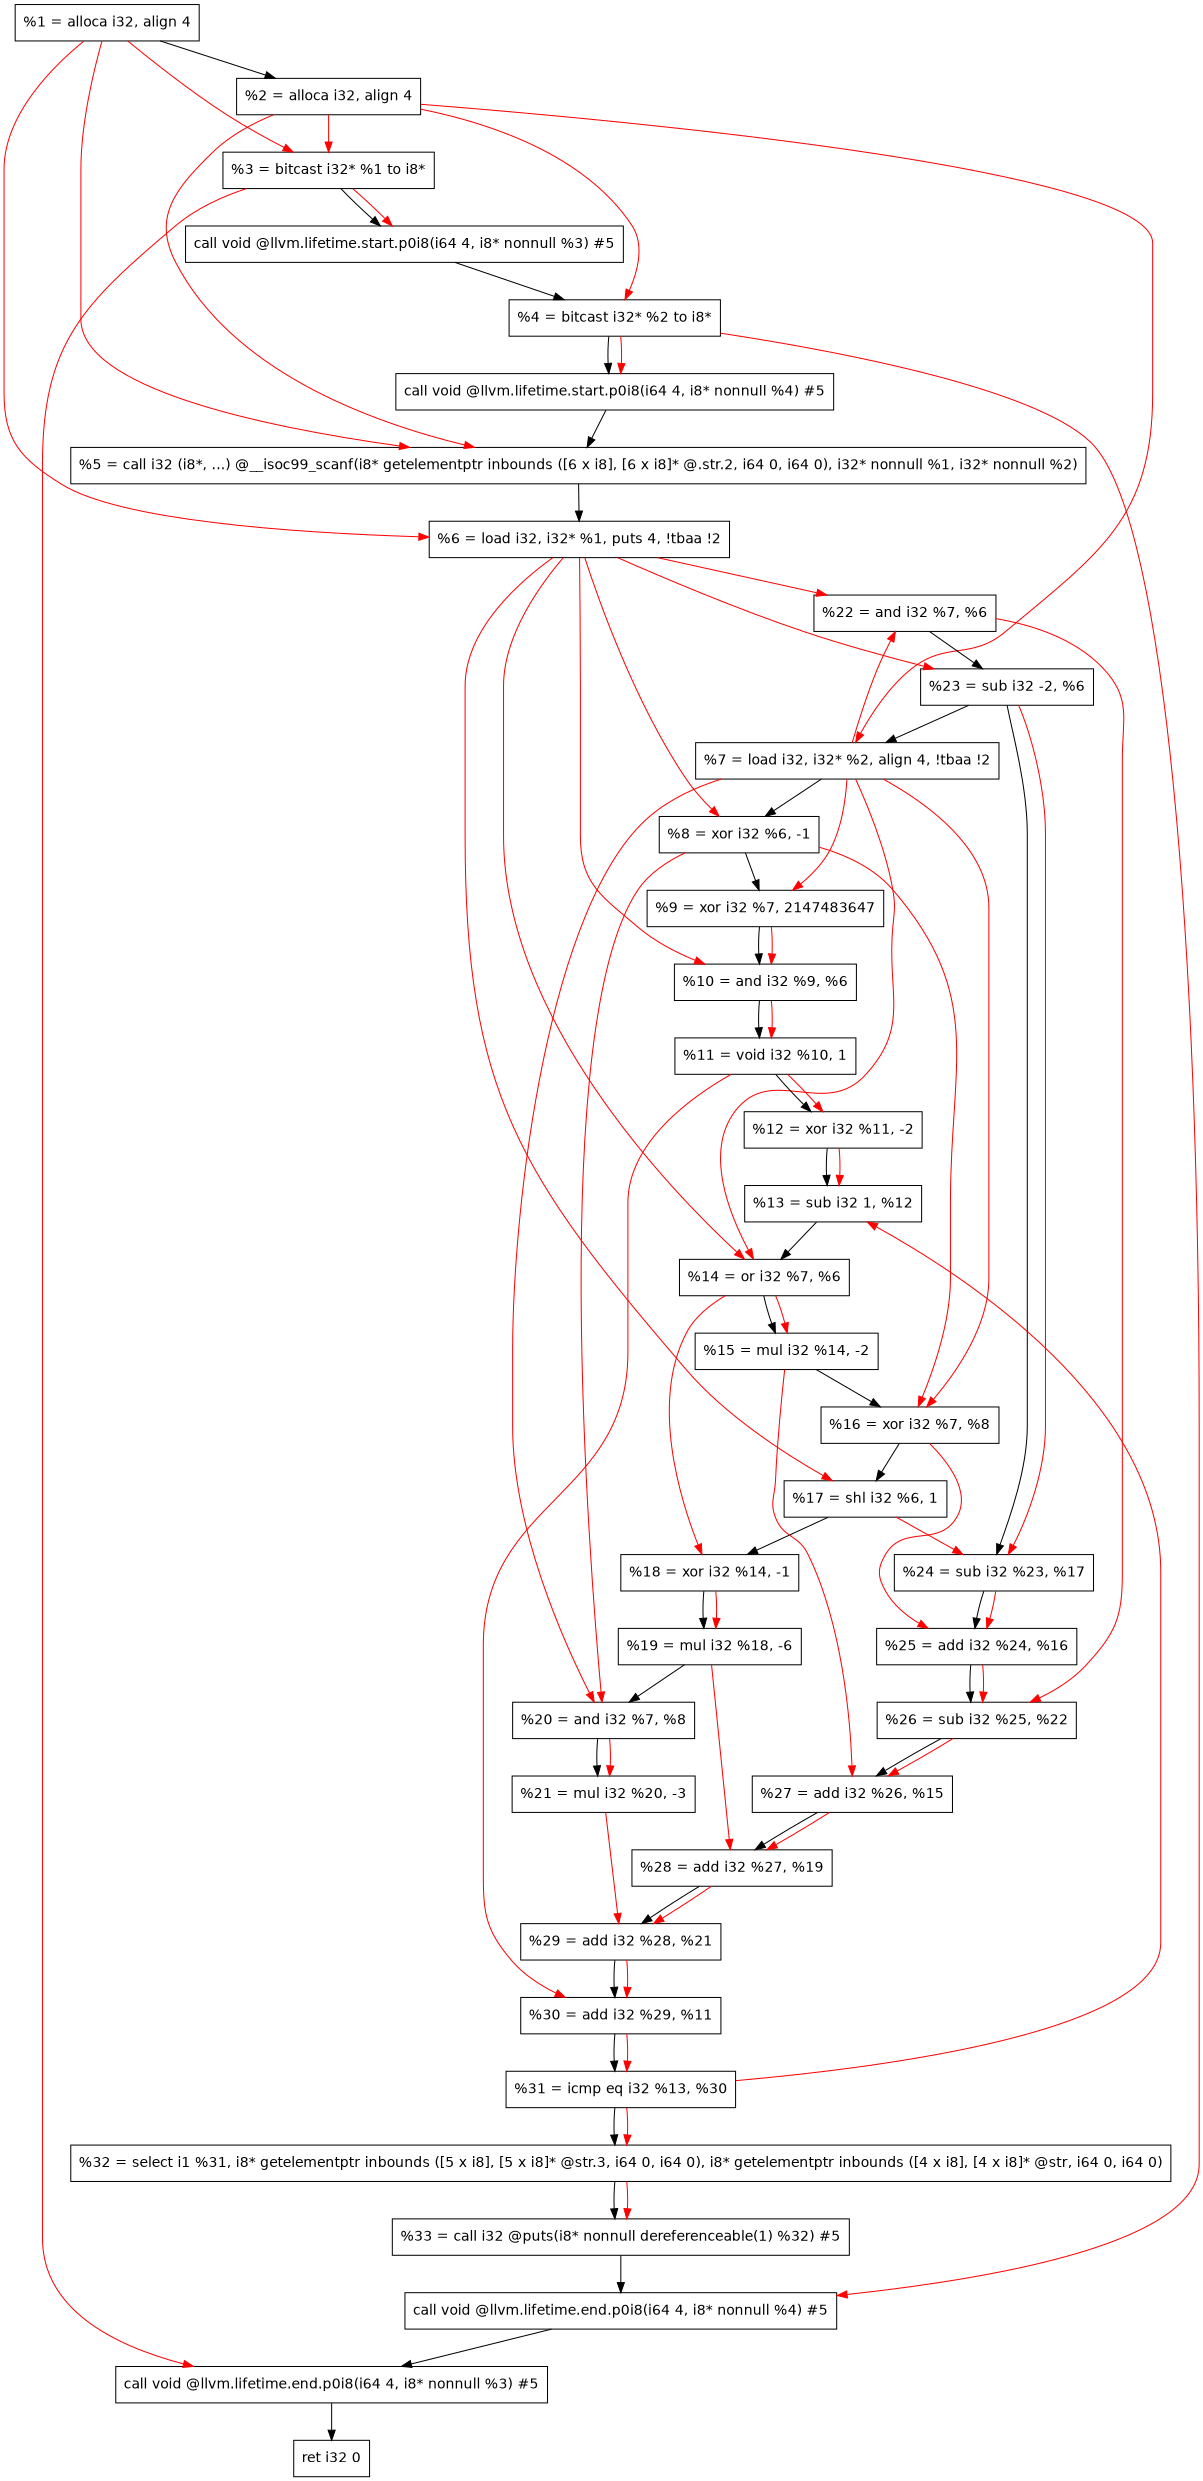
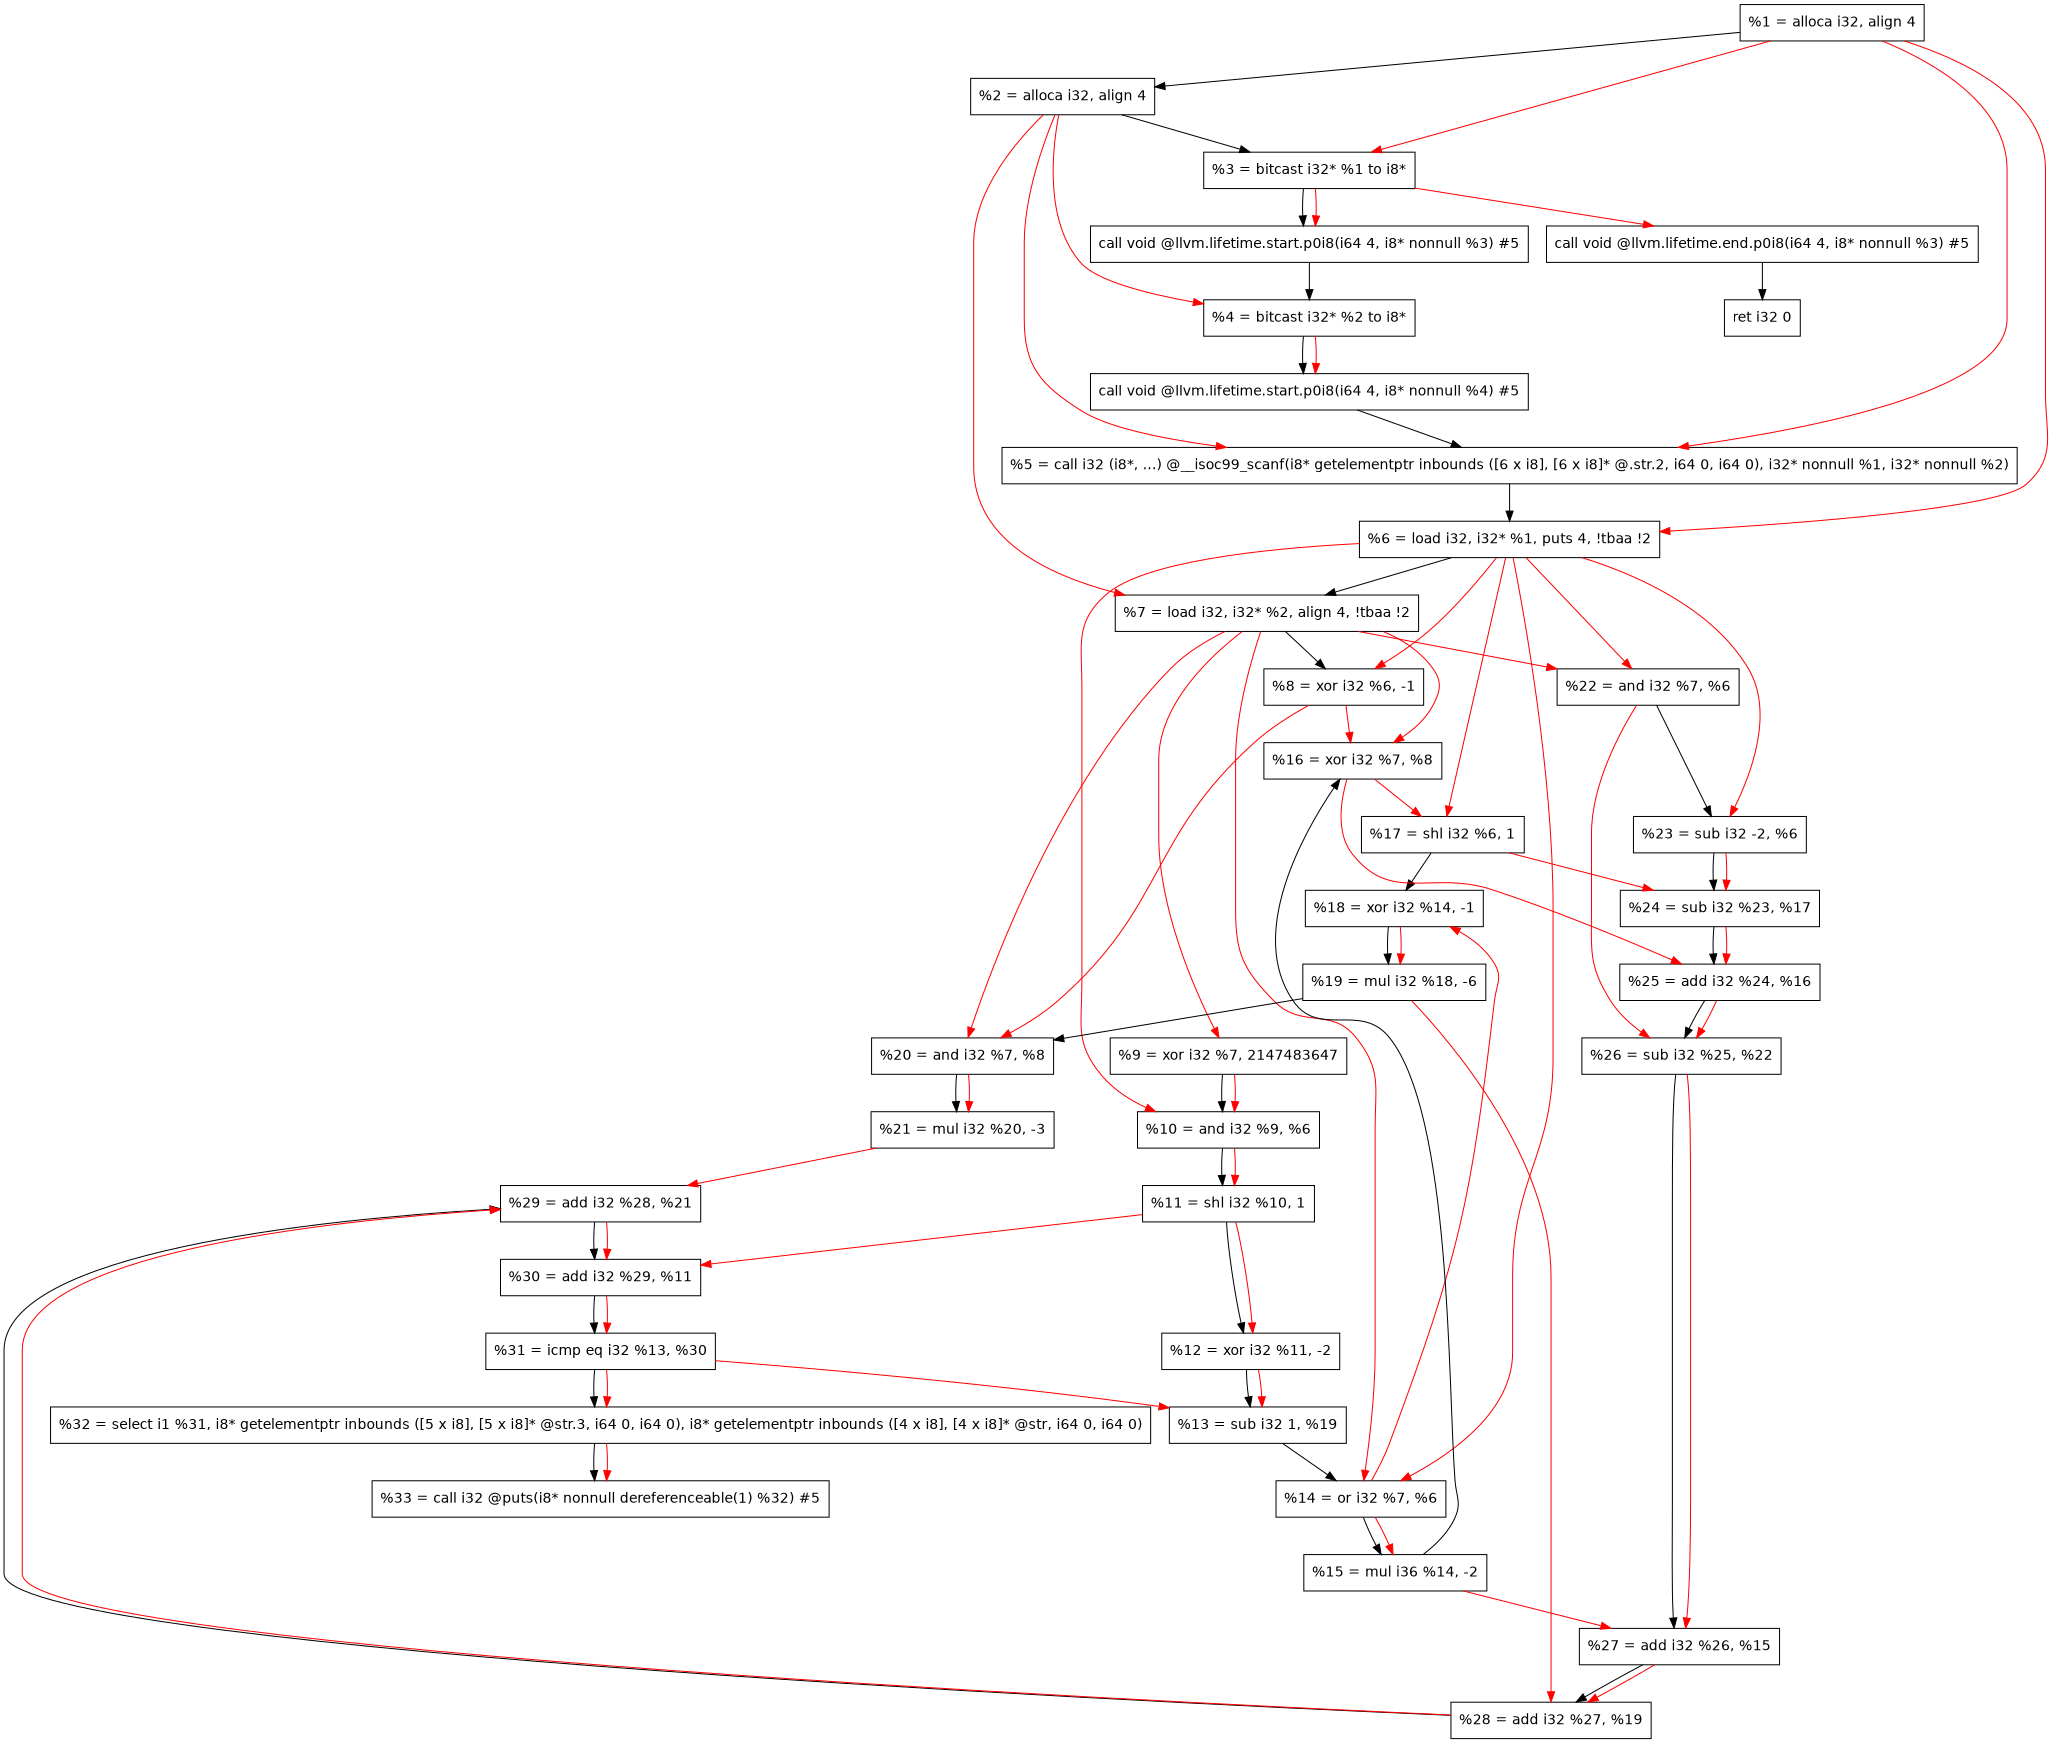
(329, 128) -> (1181, 132)
(932, 722) -> (1393, 575)
(751, 867) -> none
(765, 1056) -> (1228, 1204)
(833, 1204) -> (1258, 1425)
(787, 1351) -> (1395, 1573)
(890, 1458) -> (1394, 795)
(621, 2311) -> none
